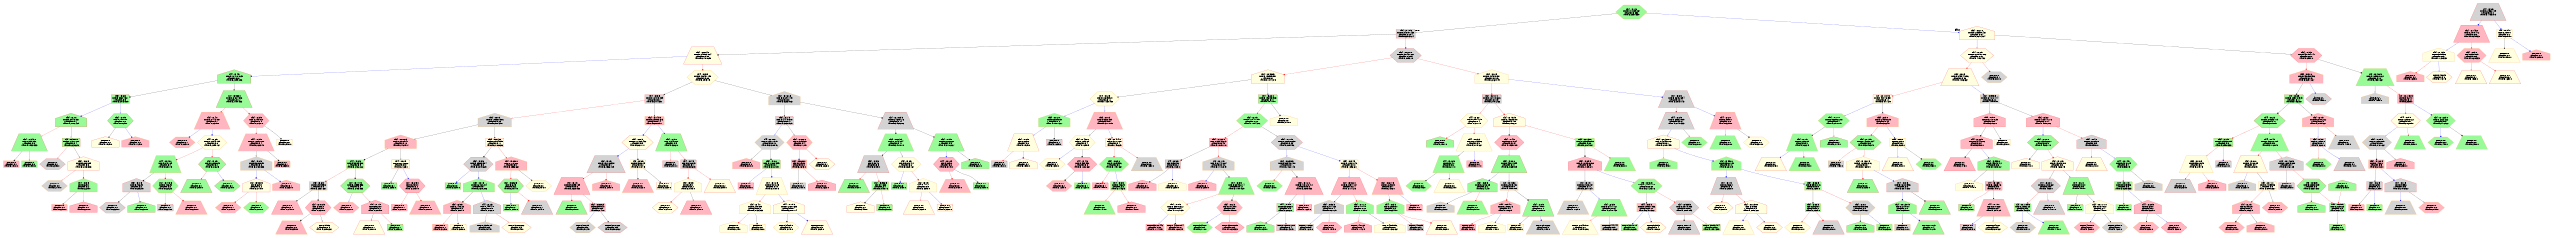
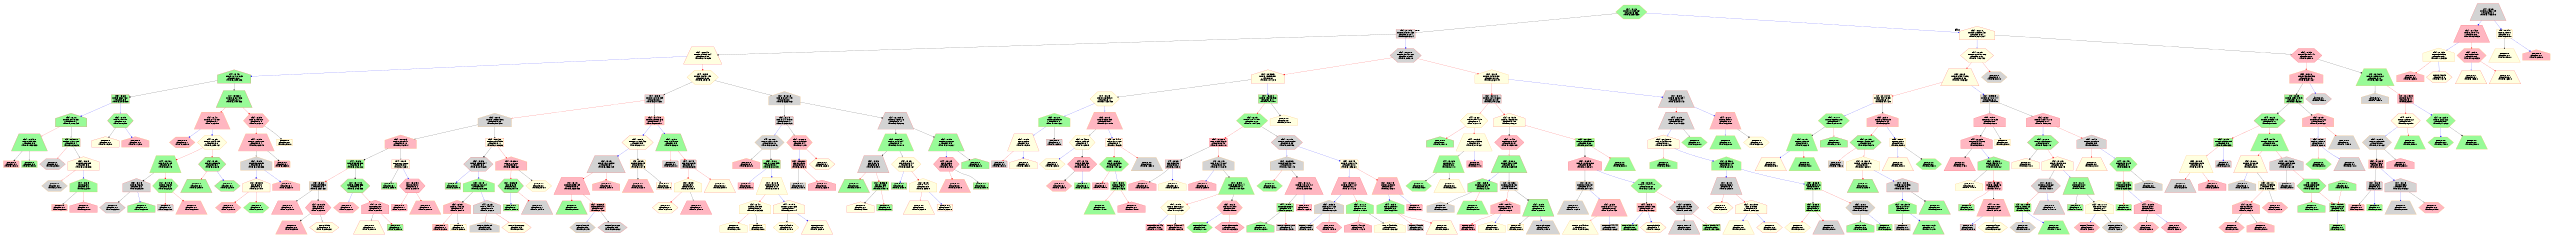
(1609, 208) -> (1609, 208)
